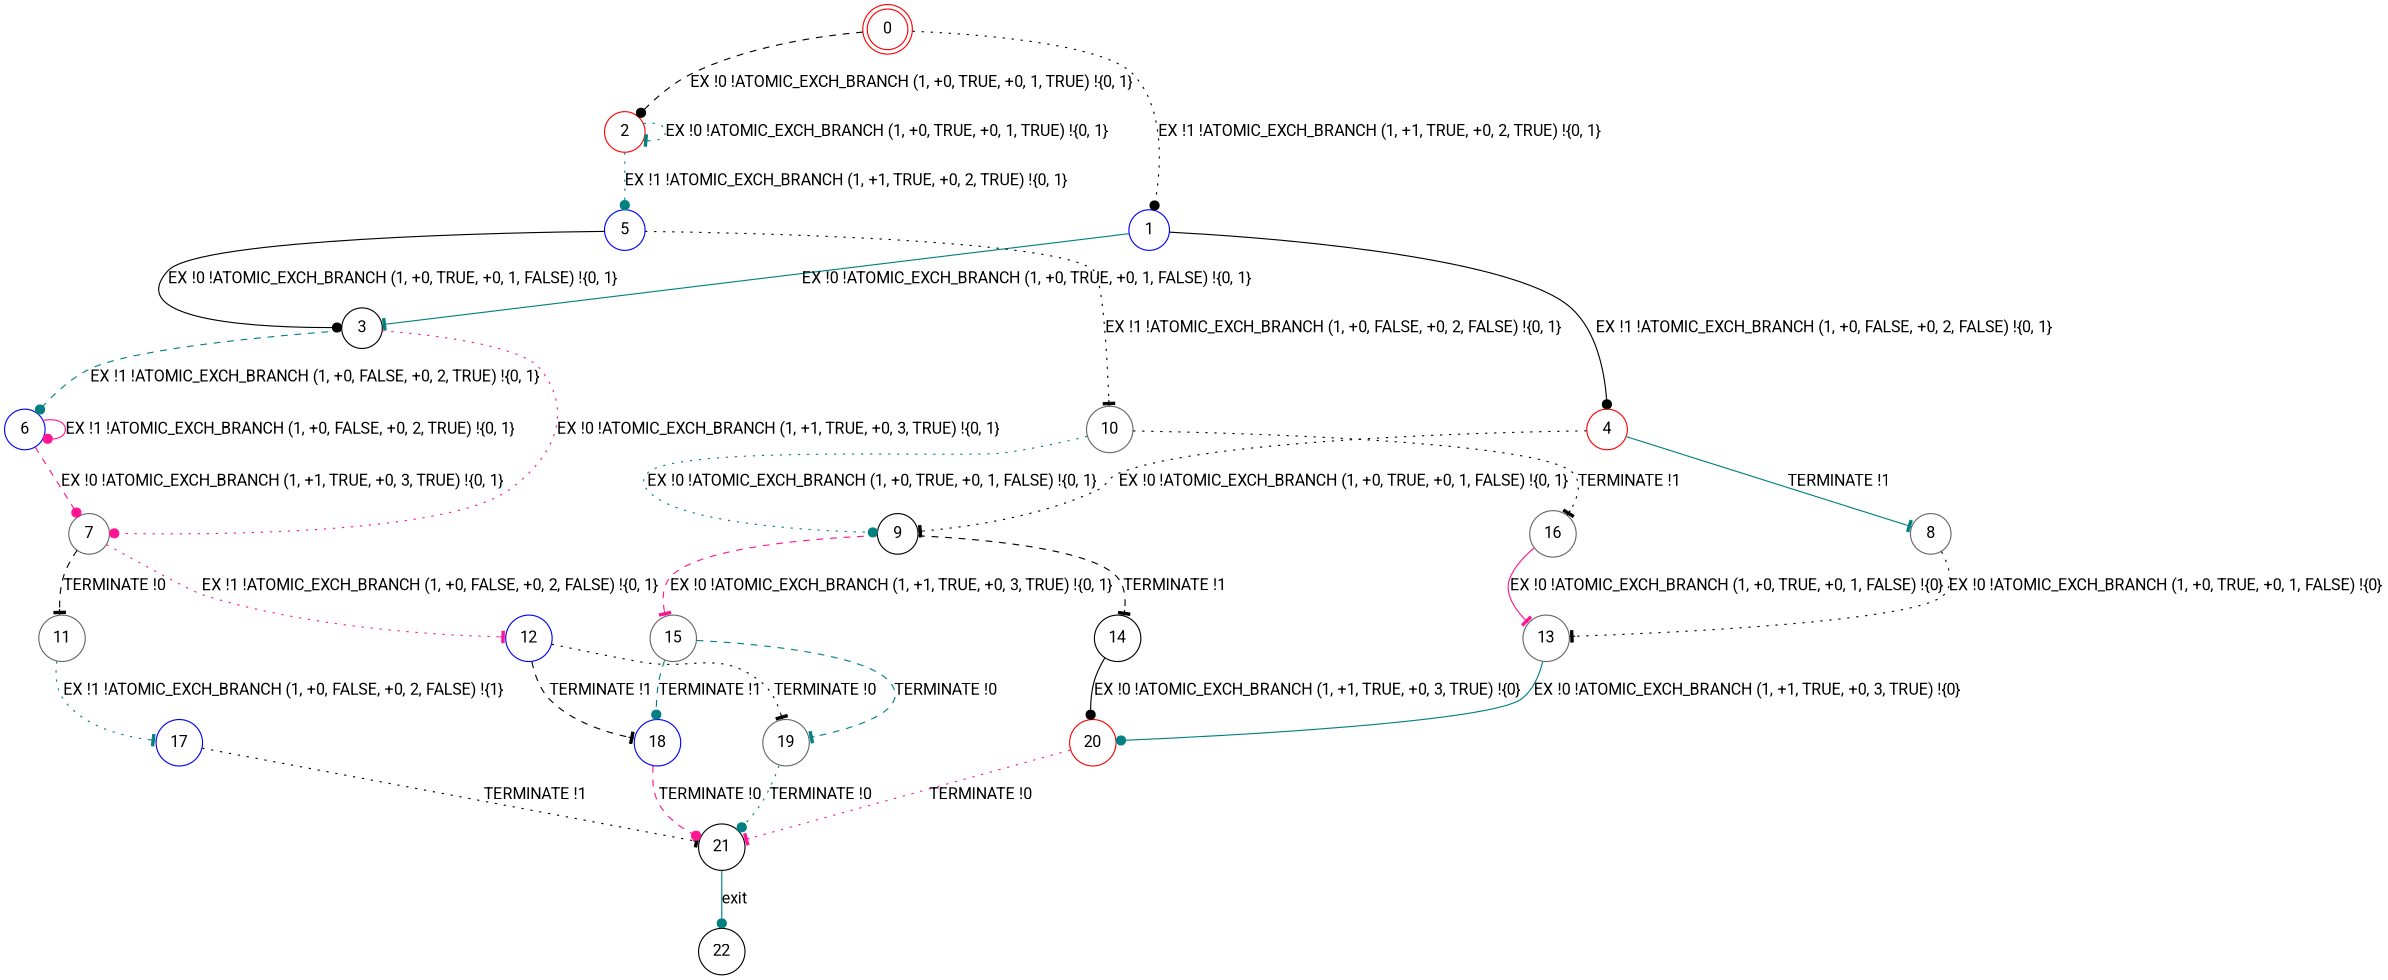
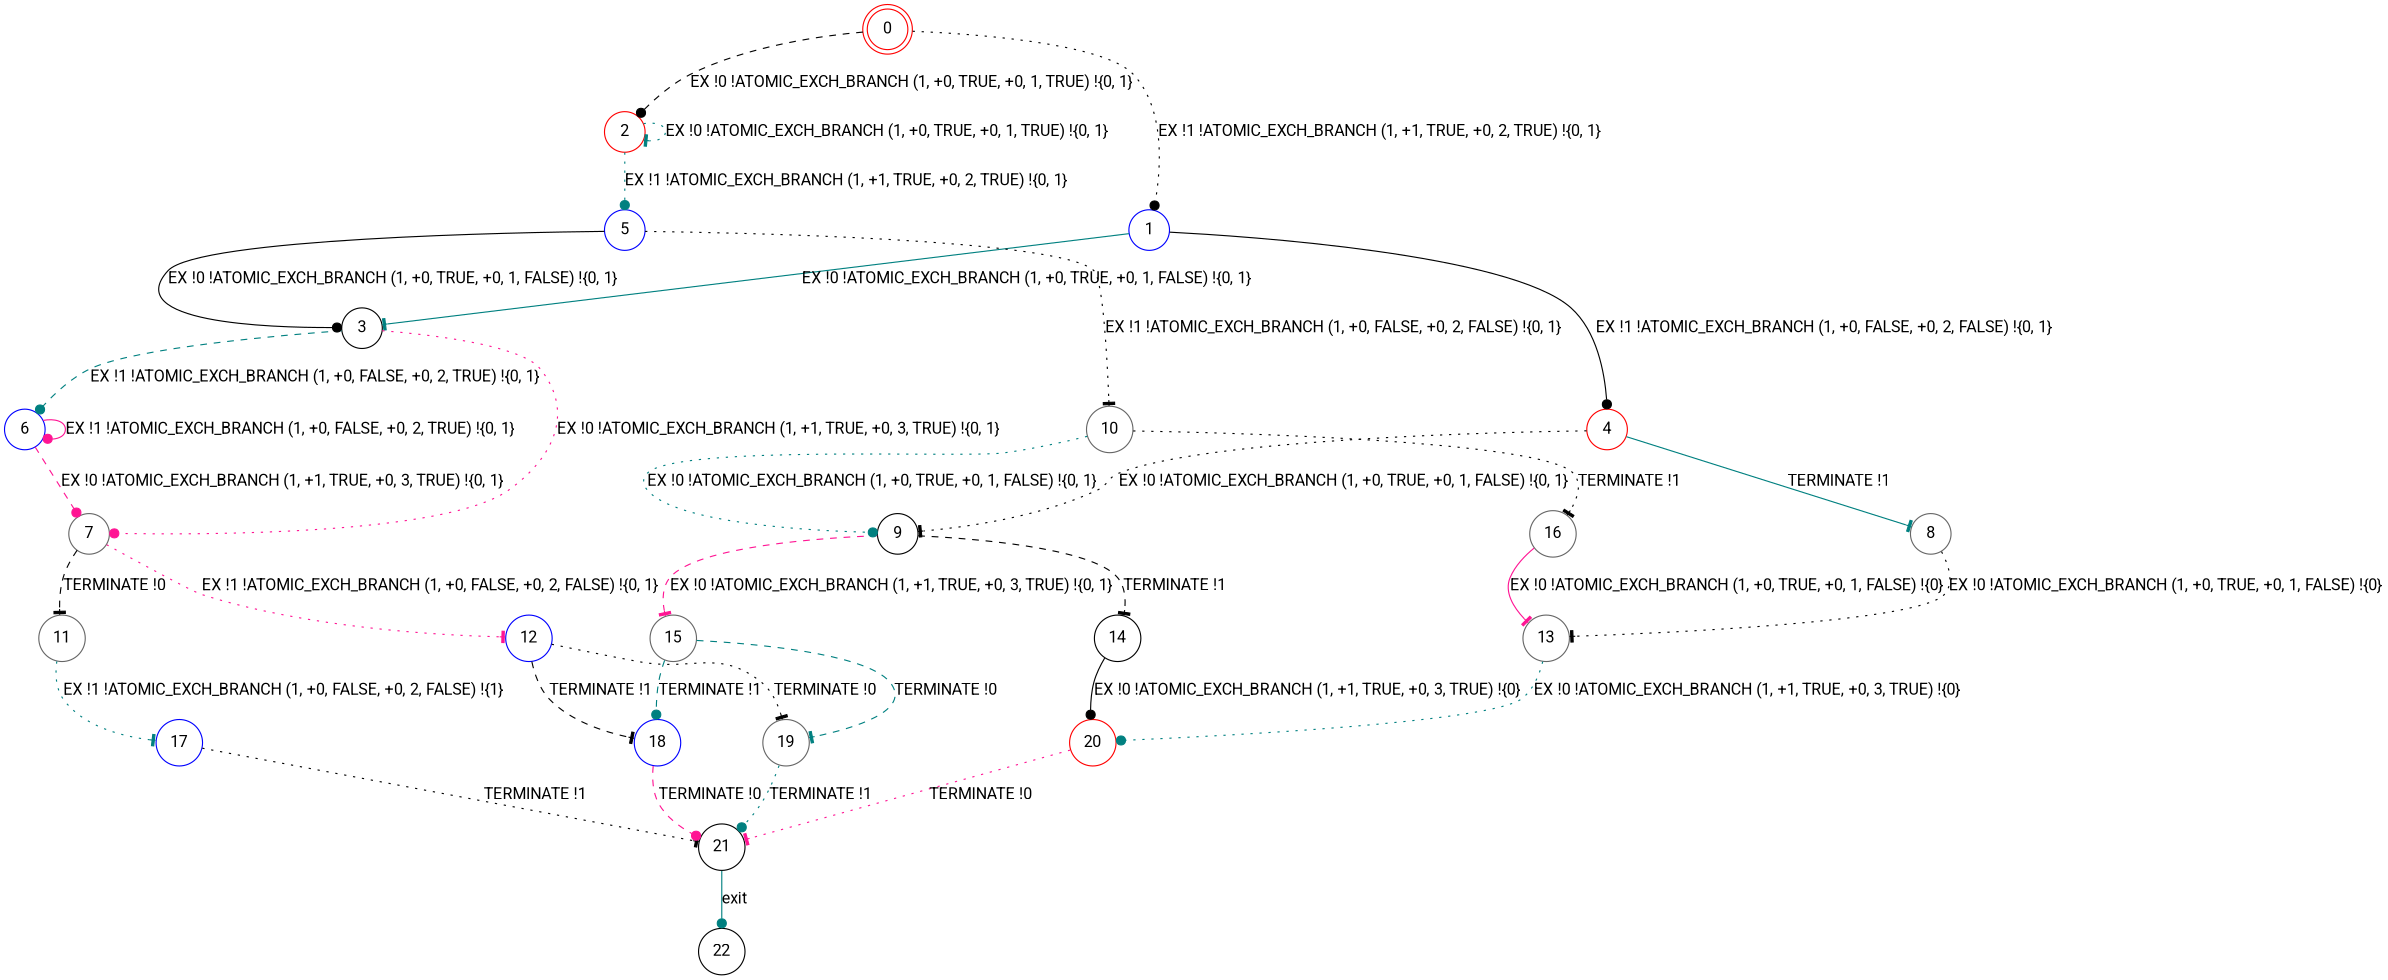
(1347, 727) -> (1347, 727)
(820, 795) -> (820, 795)
